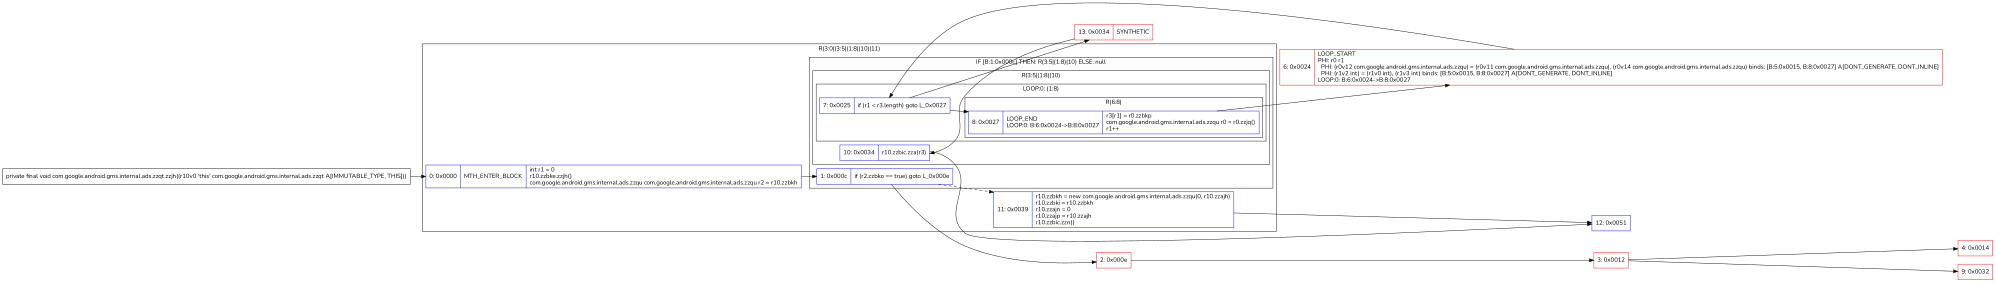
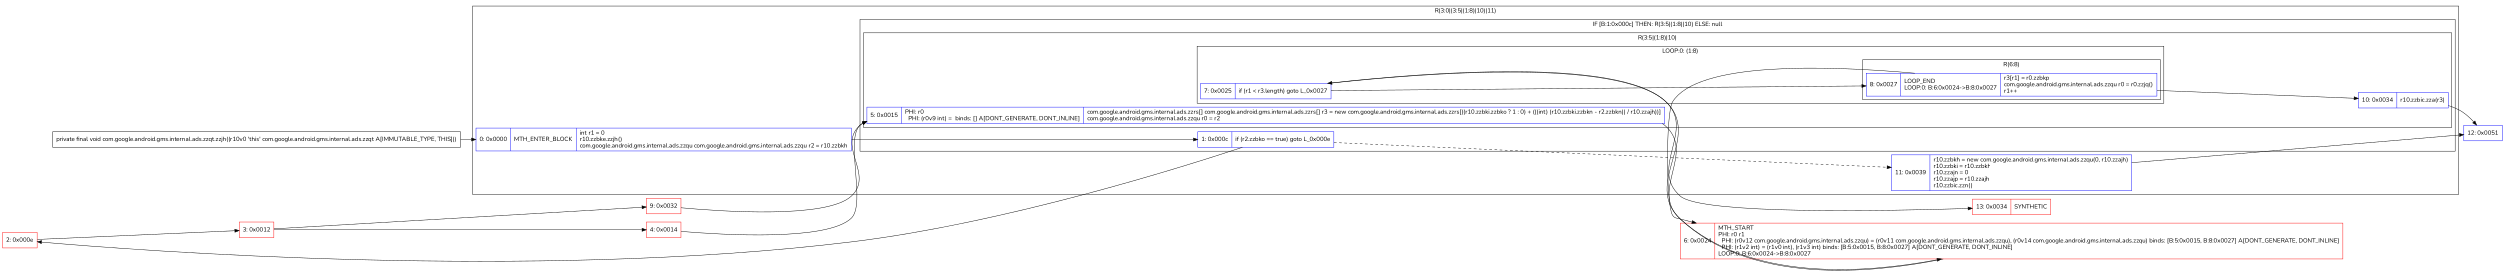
(1337, 54) -> (1736, 228)
(985, 78) -> (2256, 94)
none -> (1266, 115)
